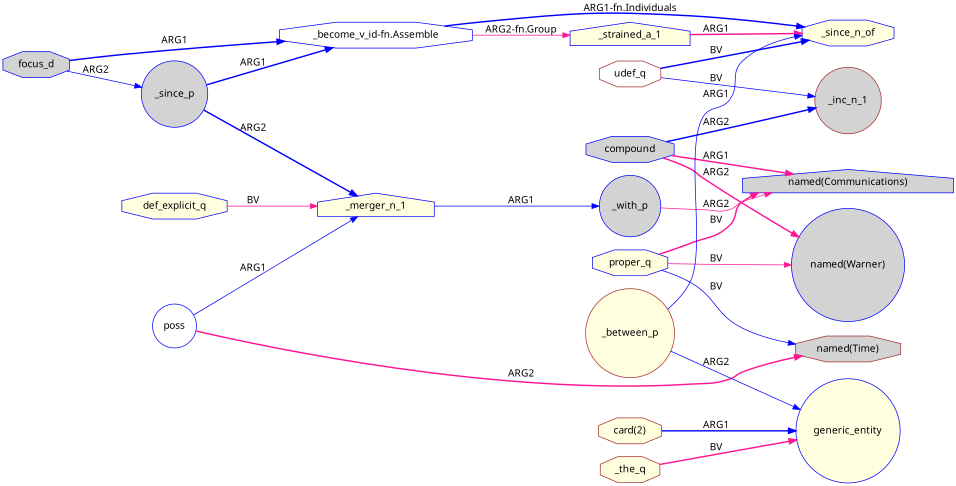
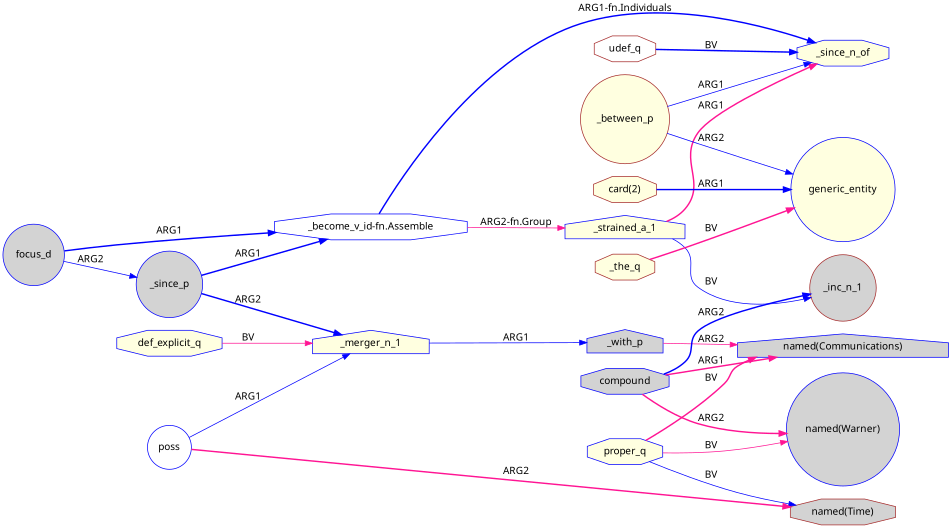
(36, 65) -> (34, 255)
(727, 86) -> (721, 299)
(630, 206) -> (625, 343)
